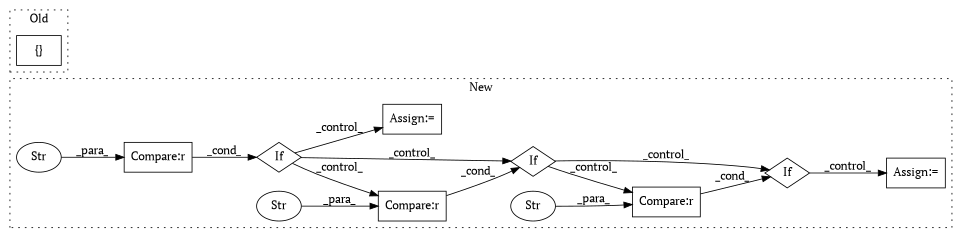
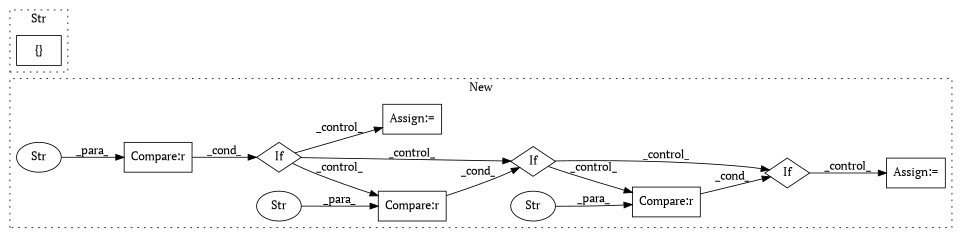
(39, 19) -> (39, 19)
